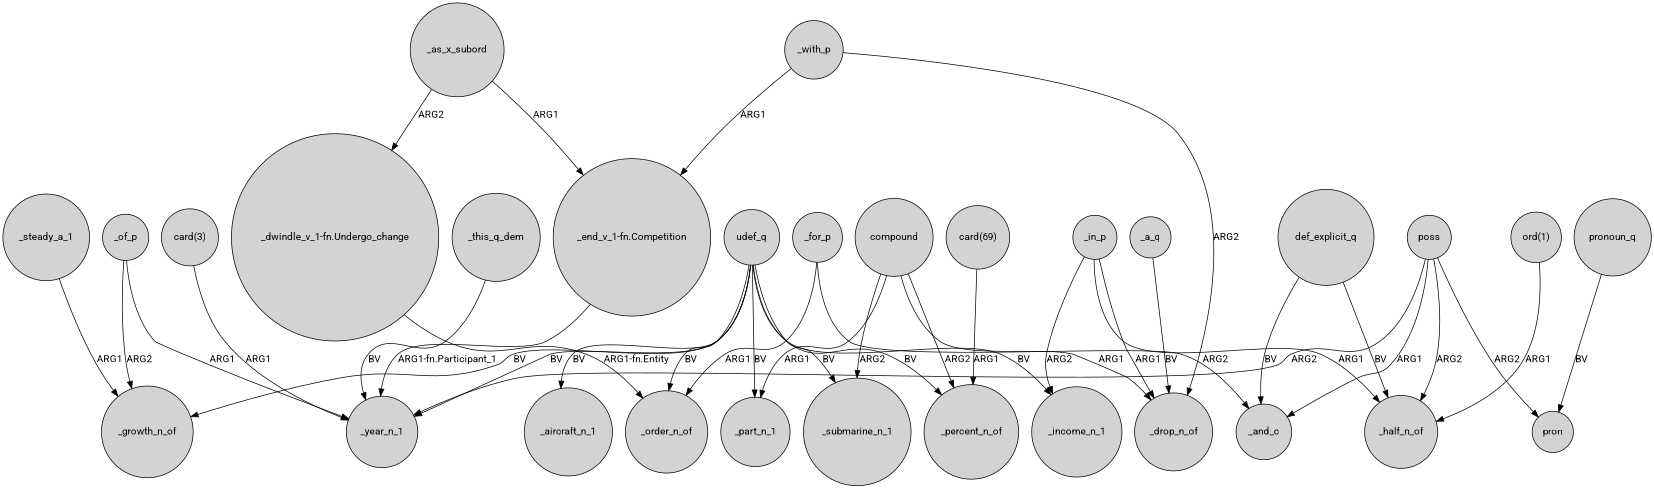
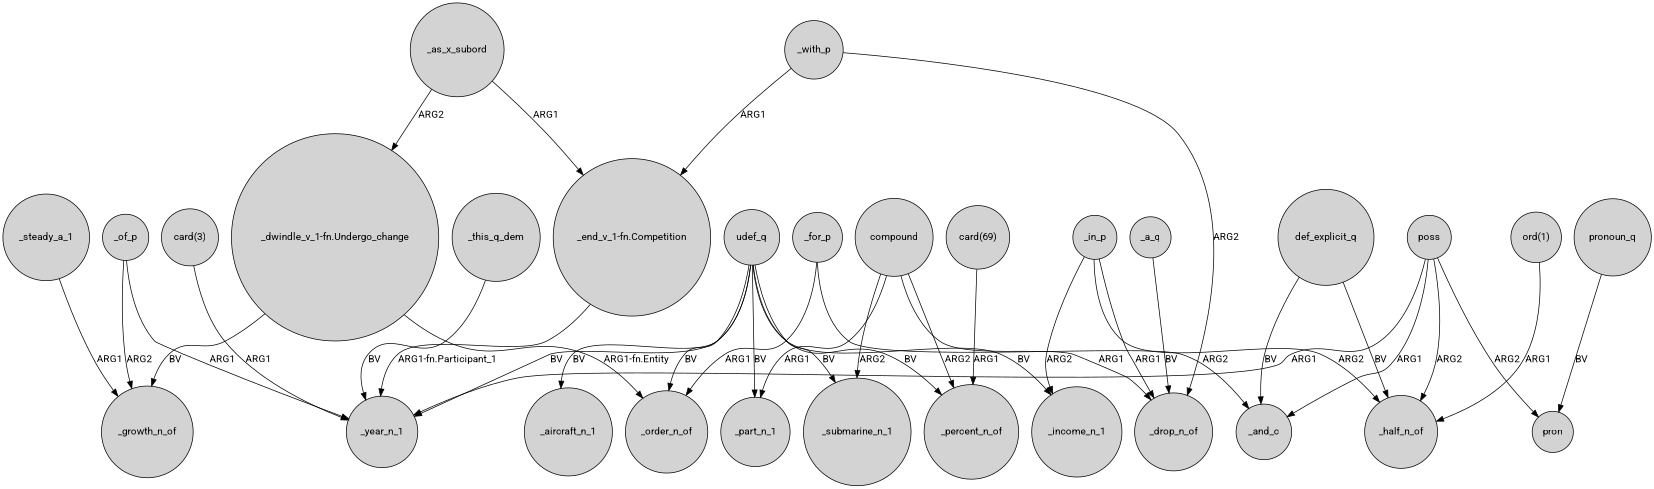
(1304, 360) -> (1304, 360)
(1351, 360) -> (1351, 360)
(500, 364) -> (206, 346)
